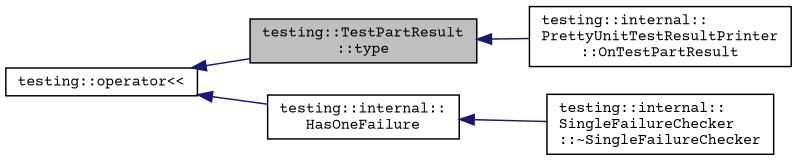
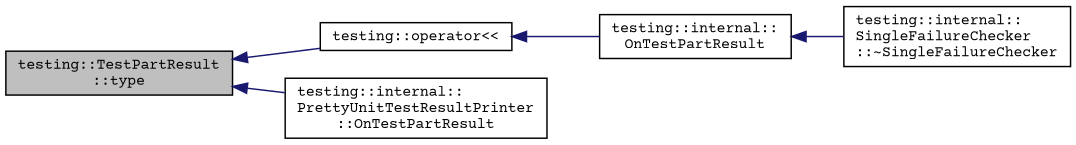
(228, 62) -> (284, 53)
(363, 117) -> (695, 37)
